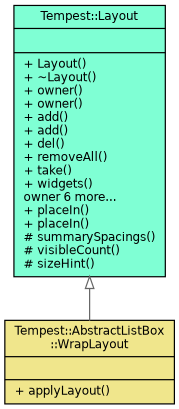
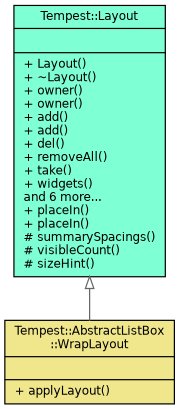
(70, 197) -> (63, 197)
